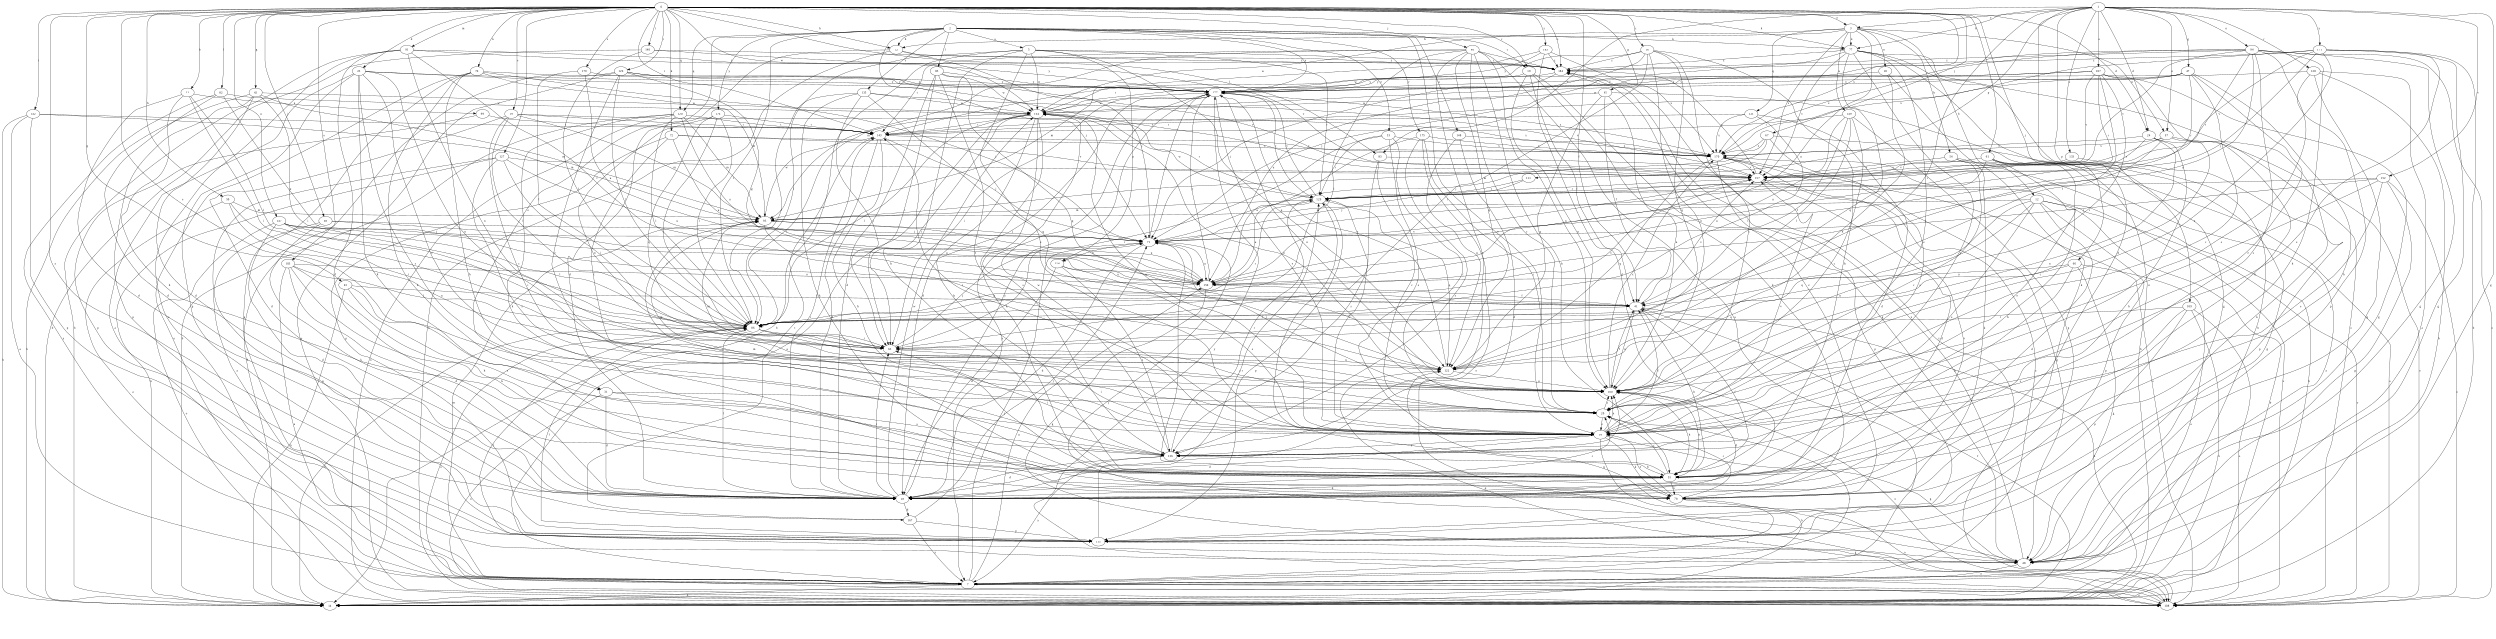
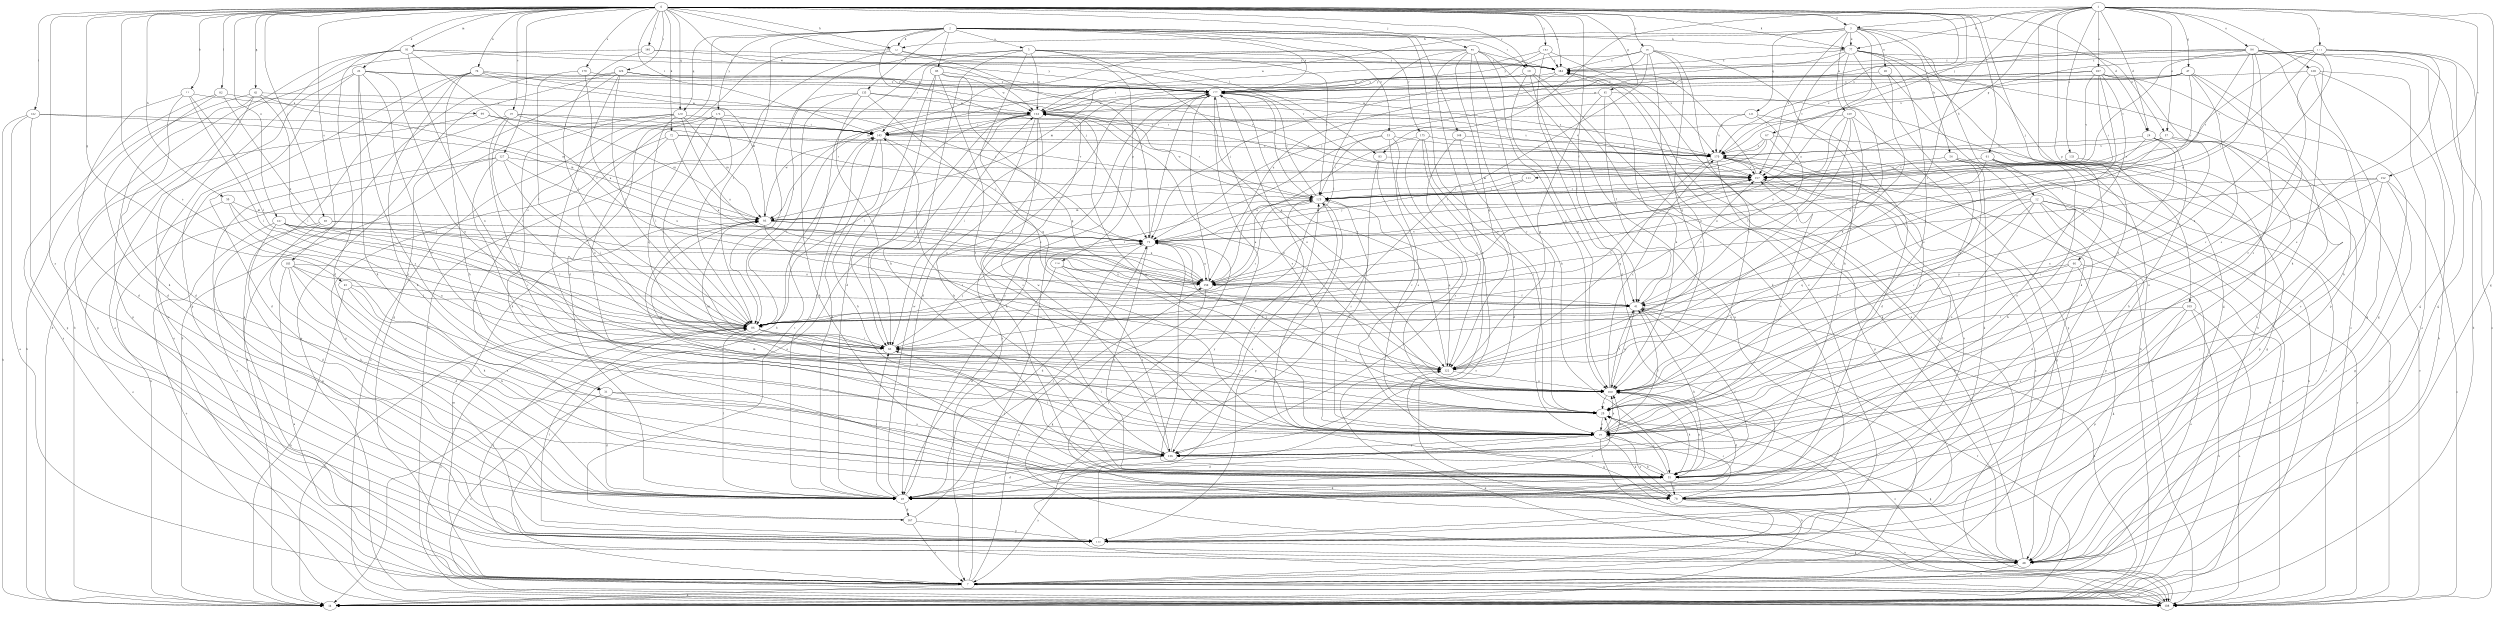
none -> (857, 164)
(1086, 253) -> (1274, 471)
(1040, 274) -> (985, 550)
(1606, 404) -> (1604, 401)
